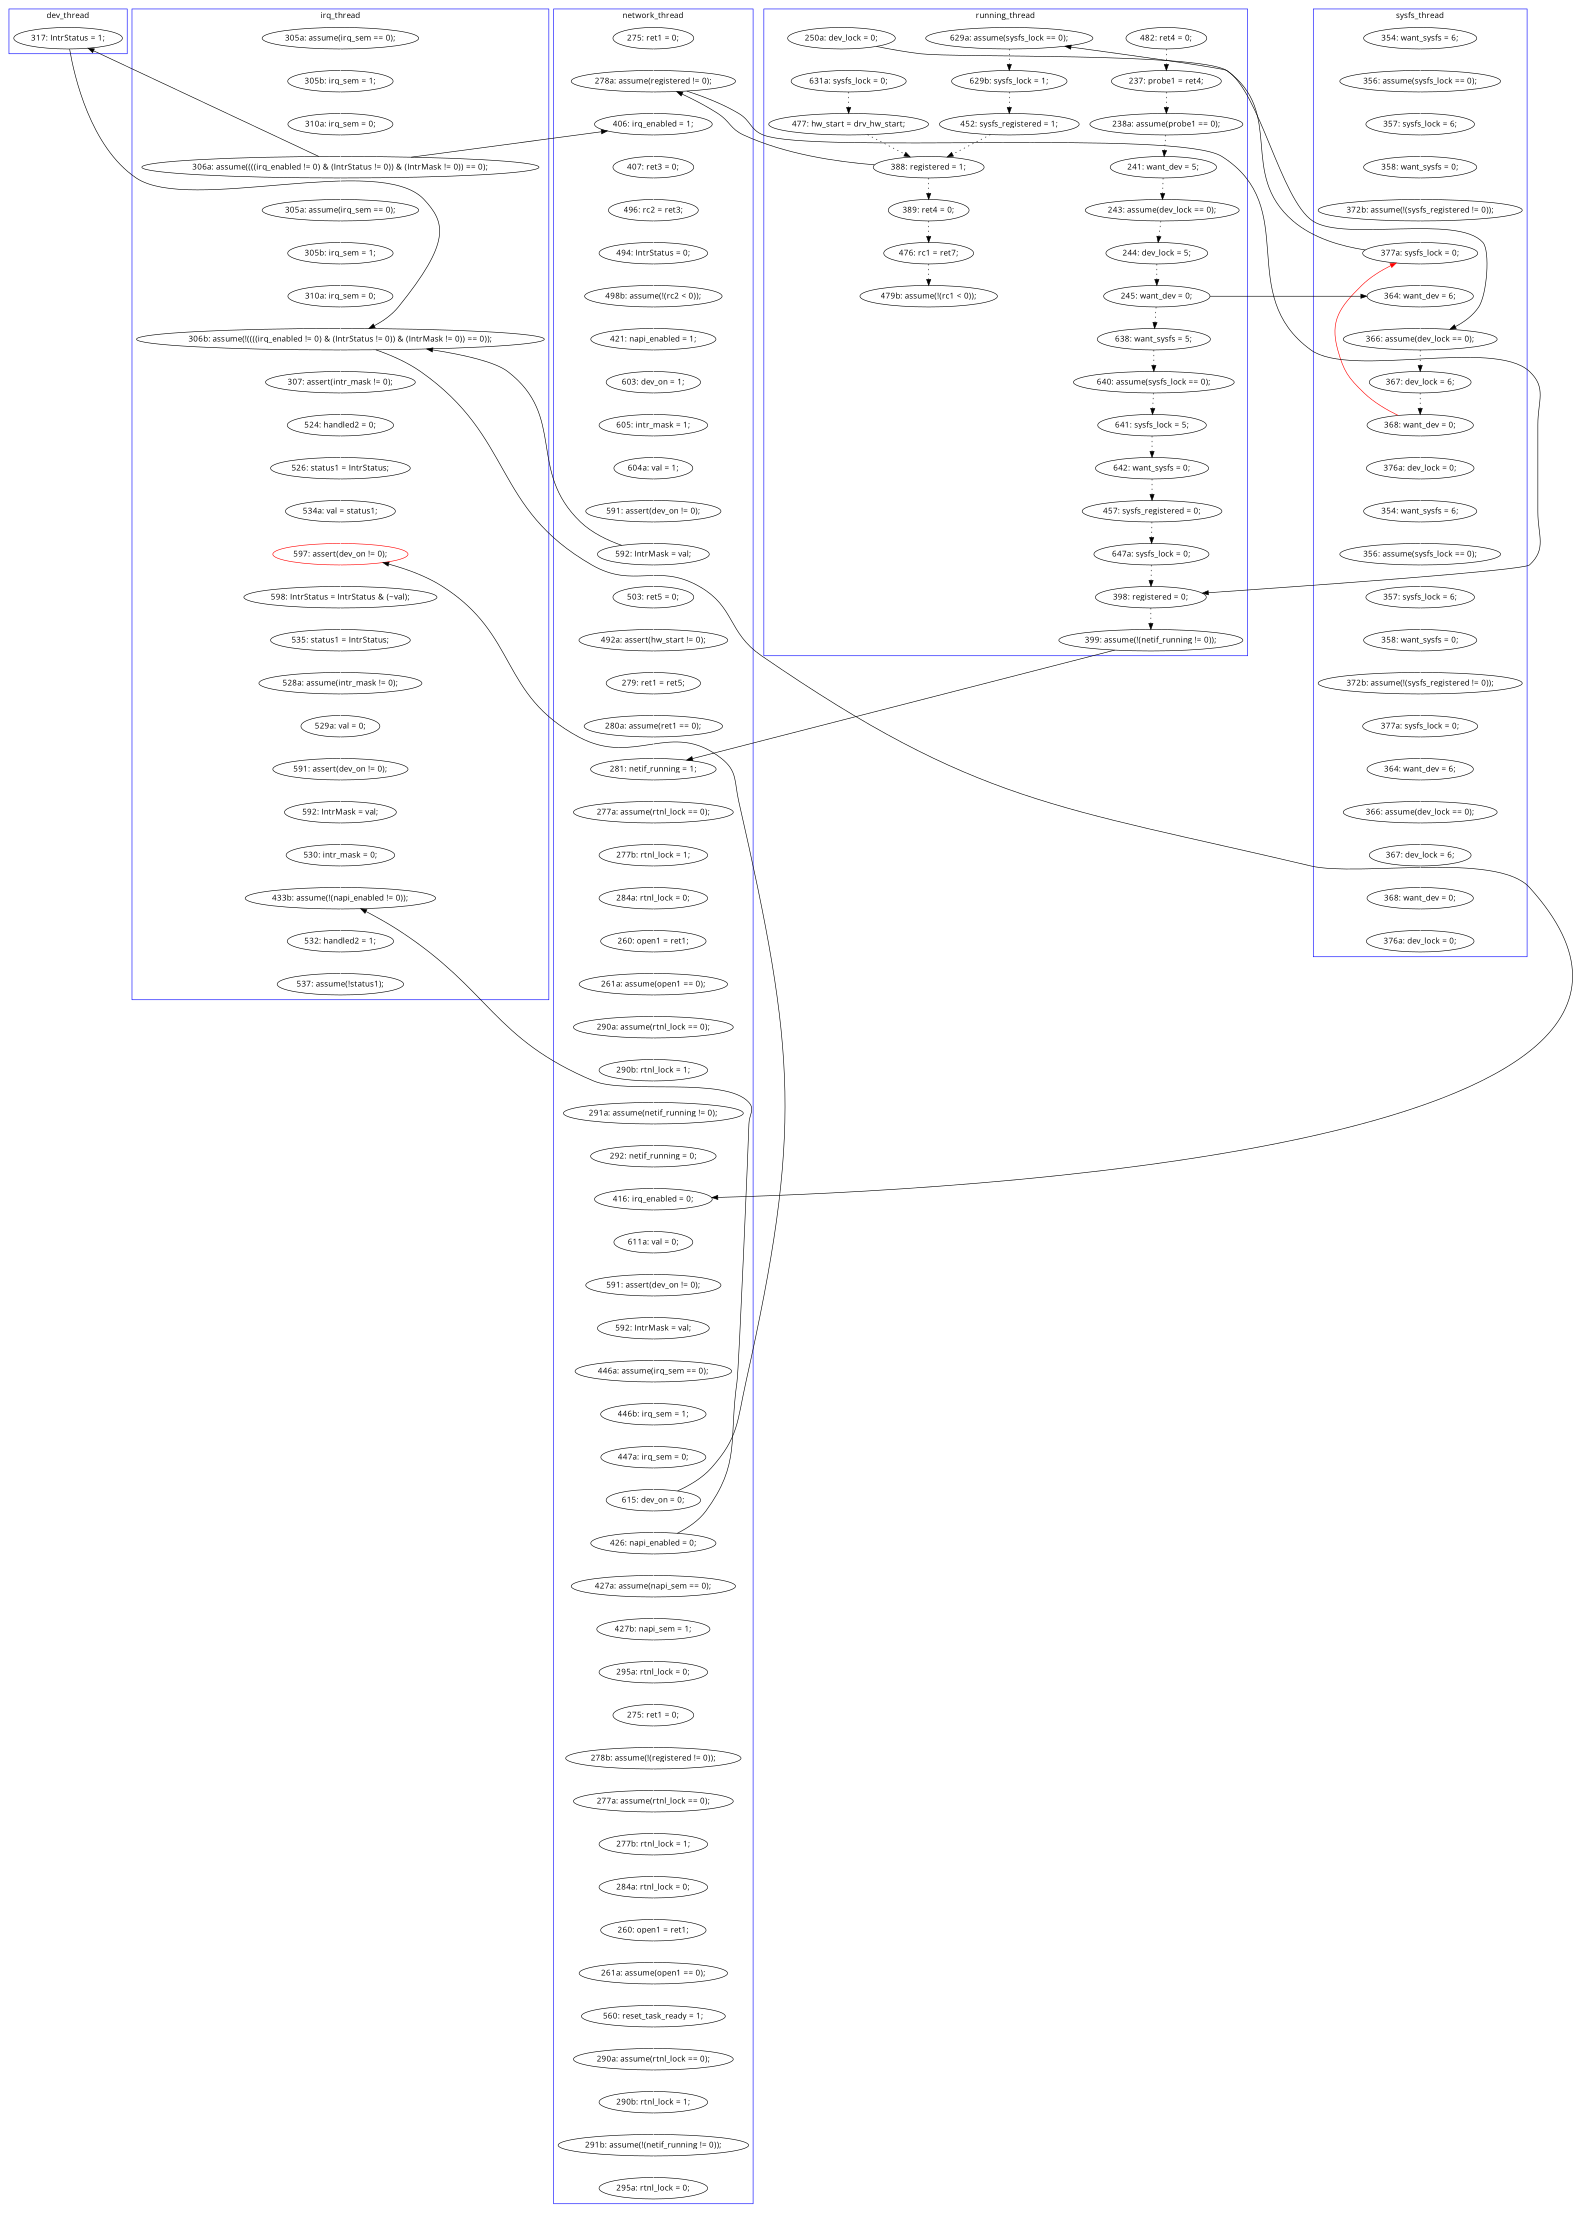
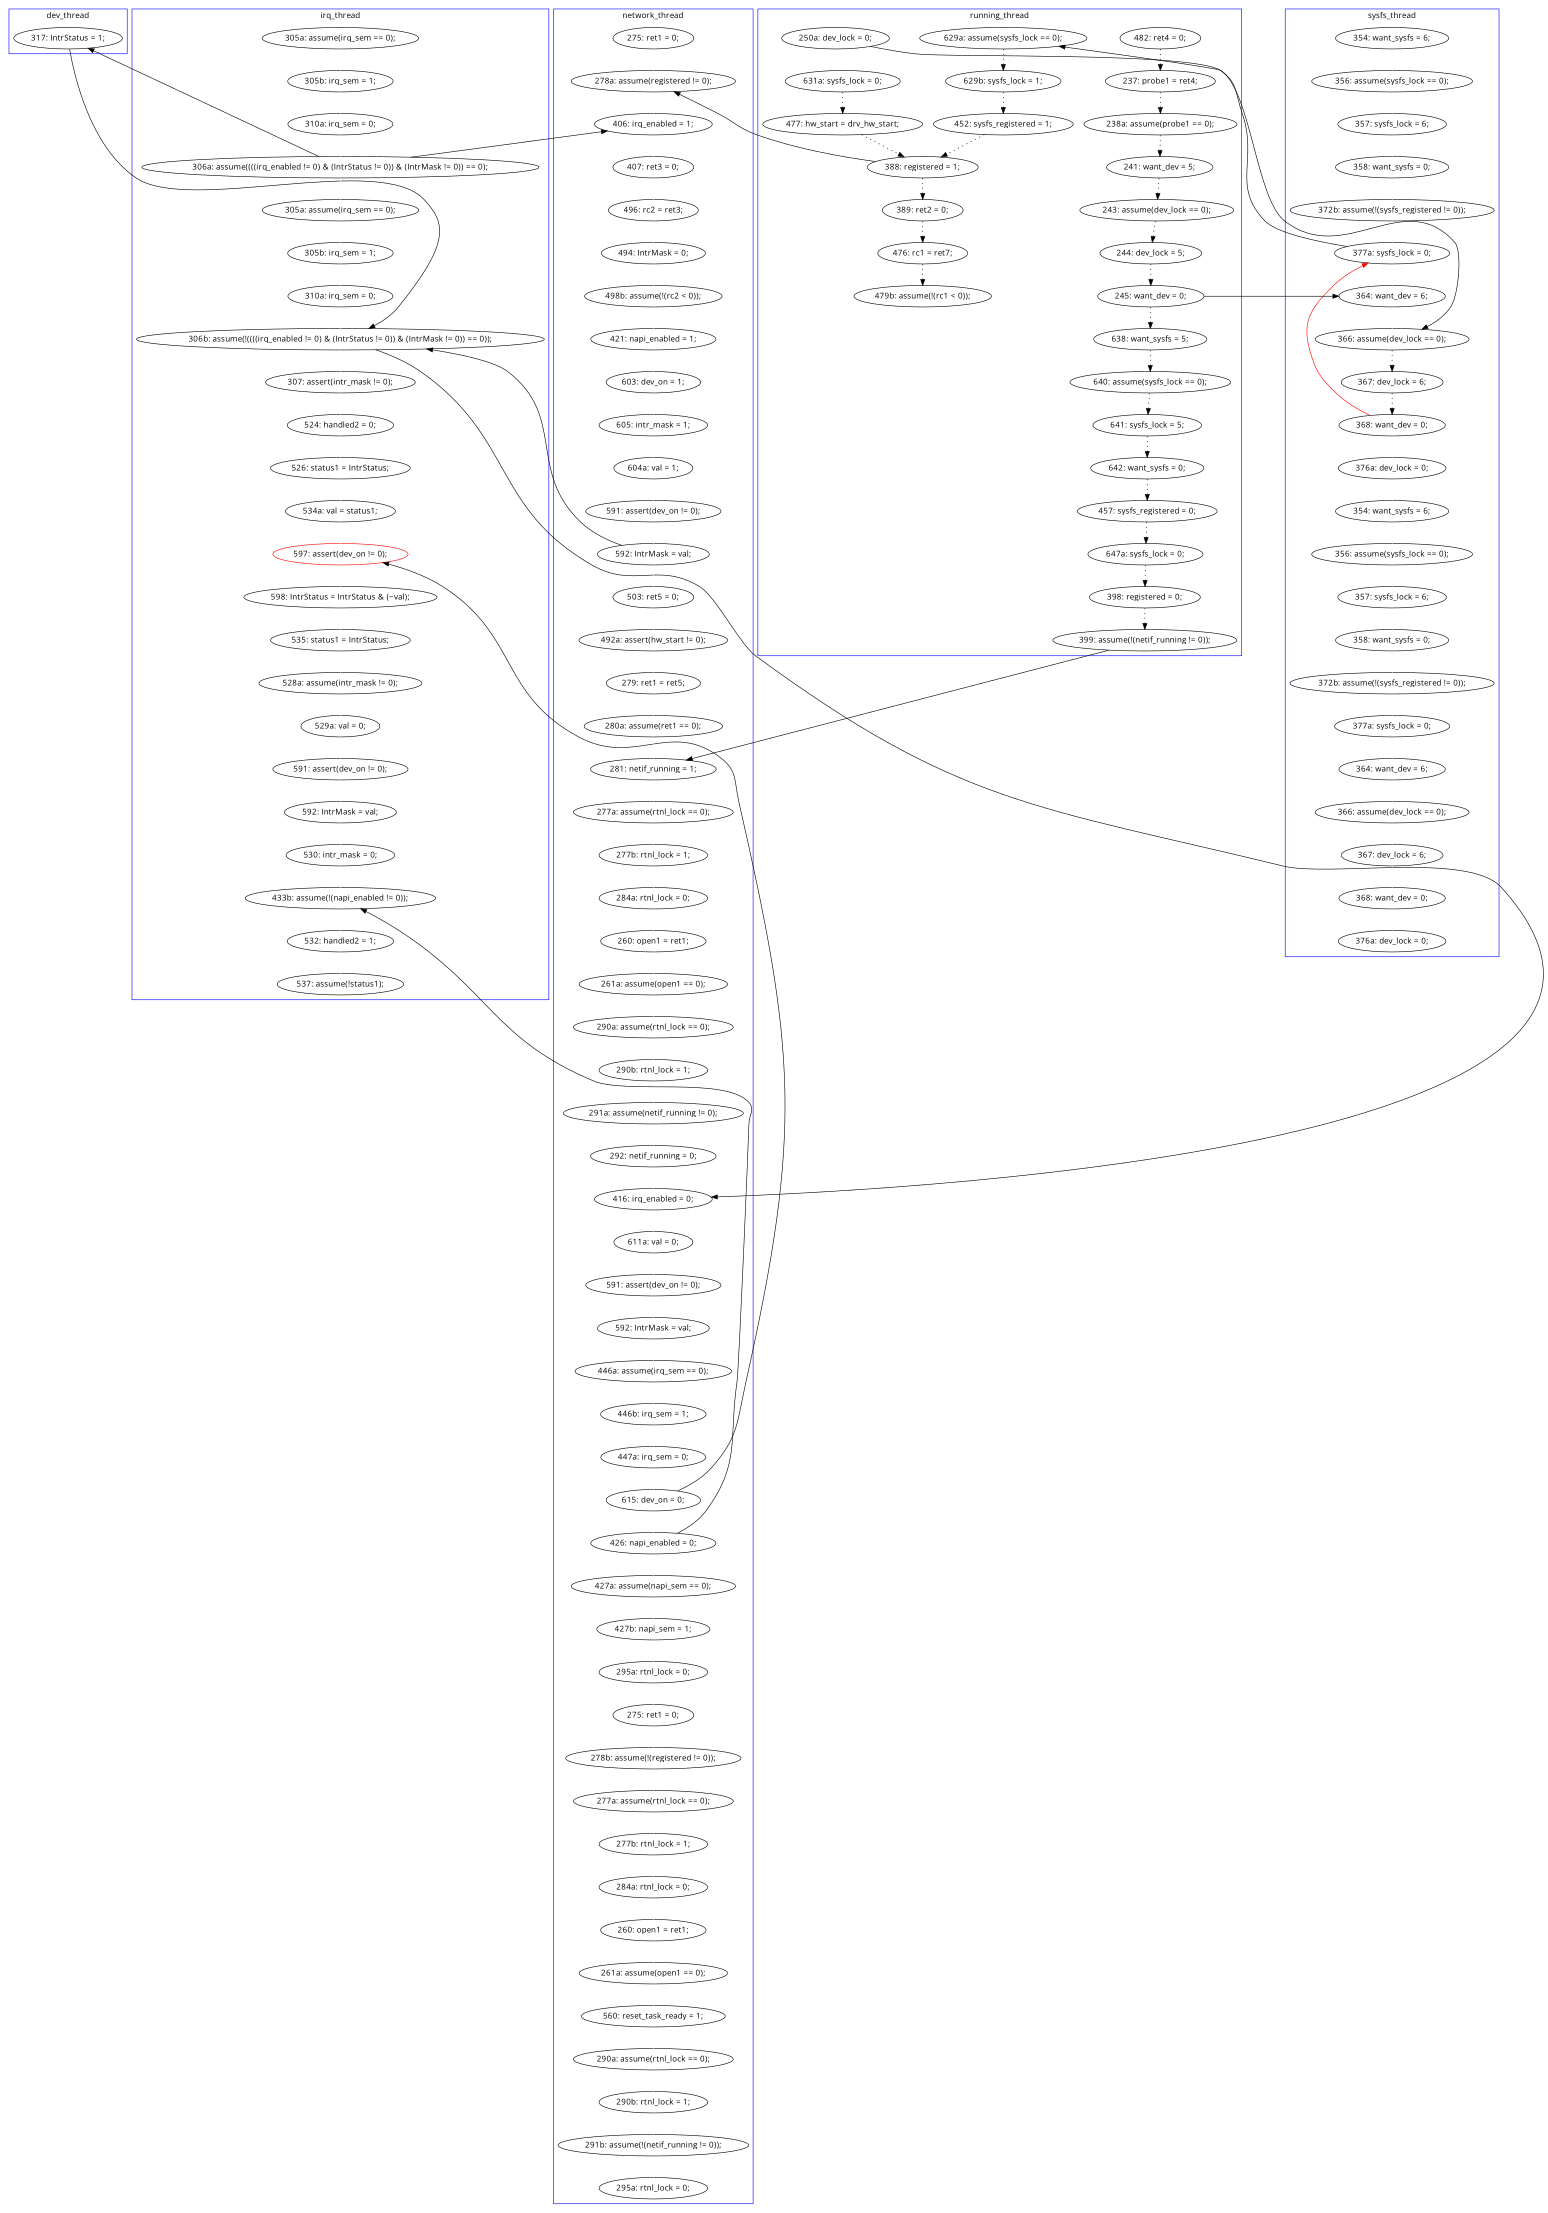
(929, 210) -> (923, 210)
(653, 253) -> (653, 253)
(1302, 341) -> none
